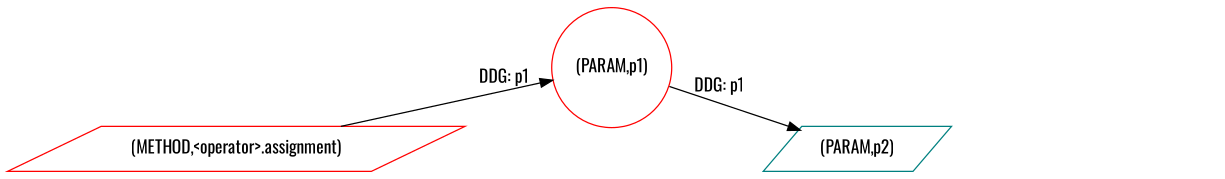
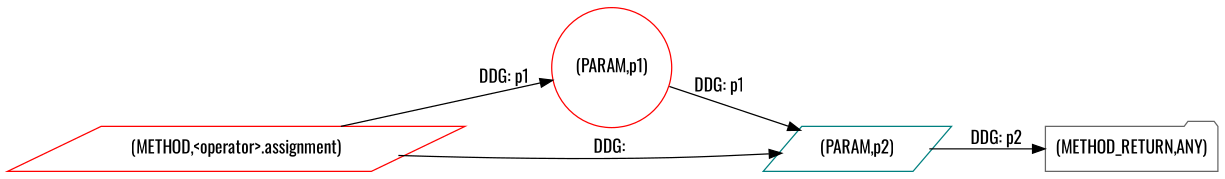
none -> (1132, 149)
none -> (584, 159)
